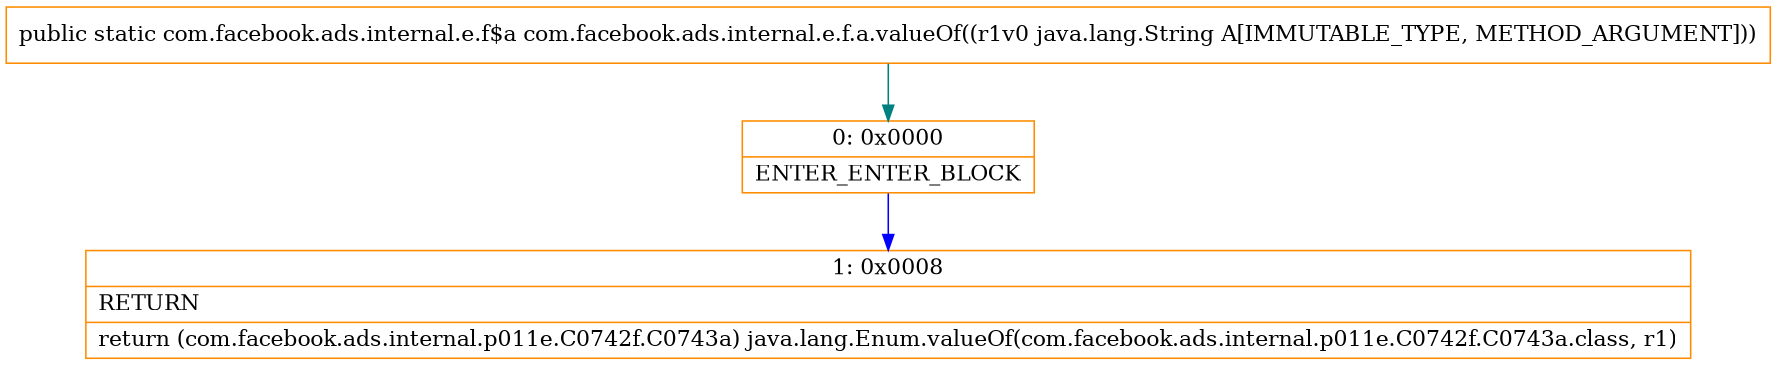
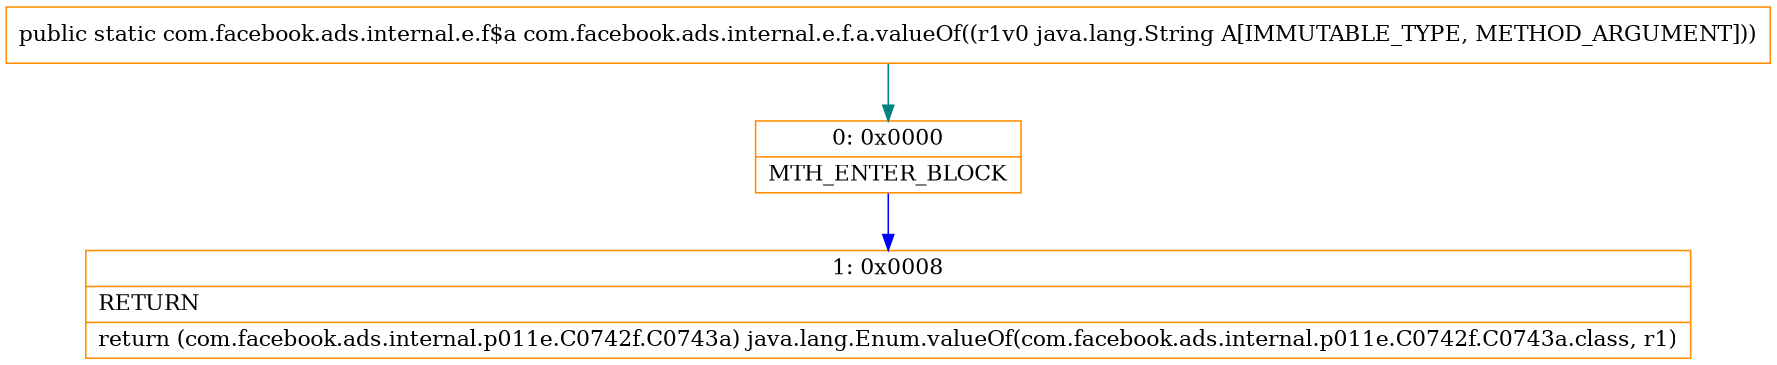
(888, 174) -> (888, 174)
